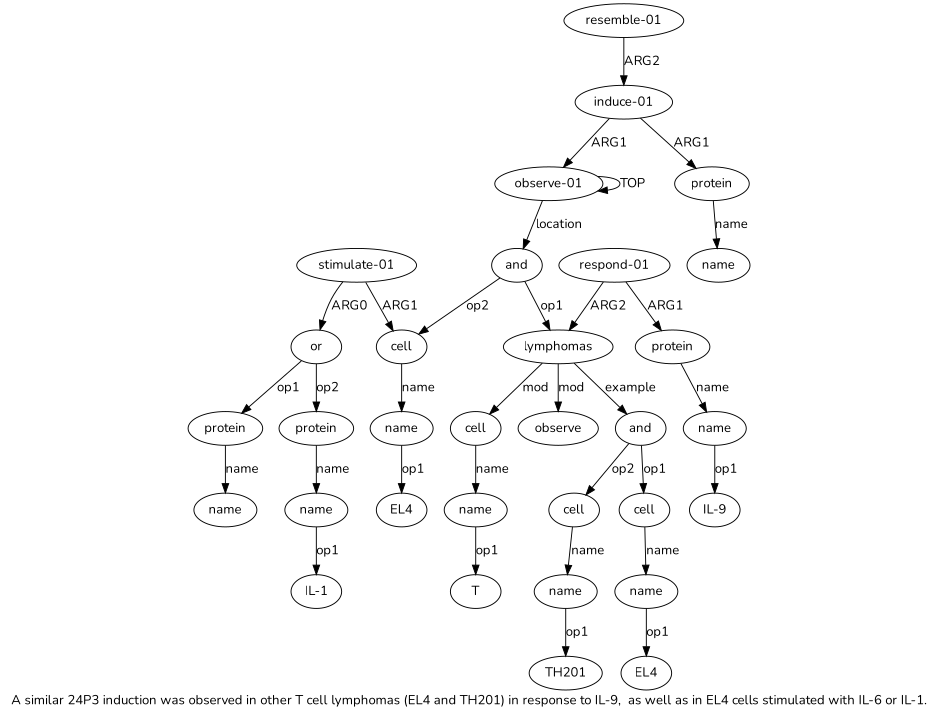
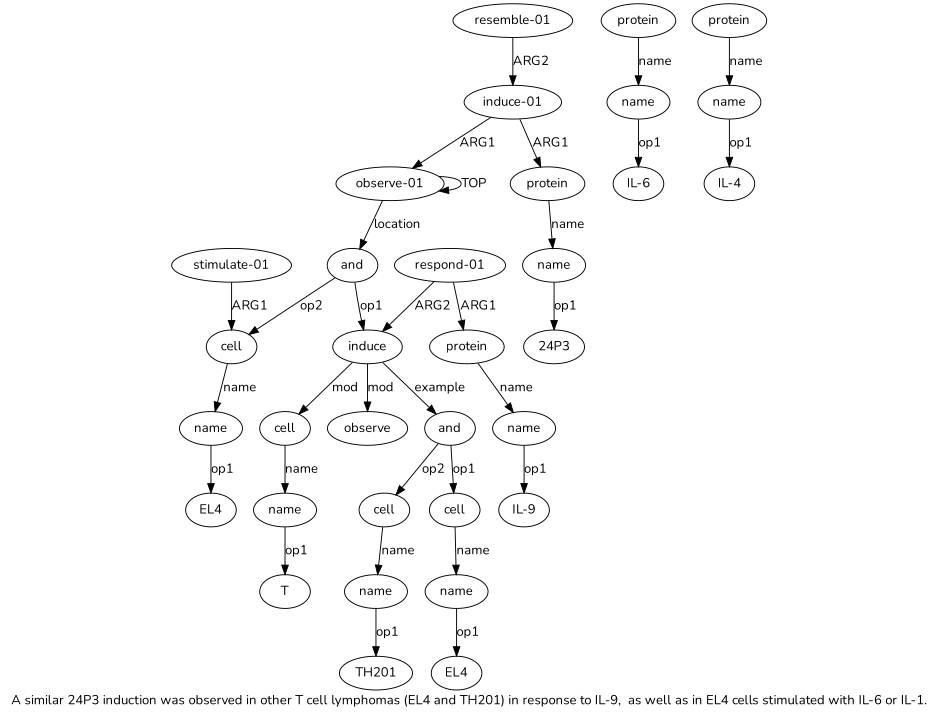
none -> (638, 184)
(316, 347) -> none
none -> (554, 347)
(558, 347) -> (368, 347)
(316, 592) -> (729, 184)
